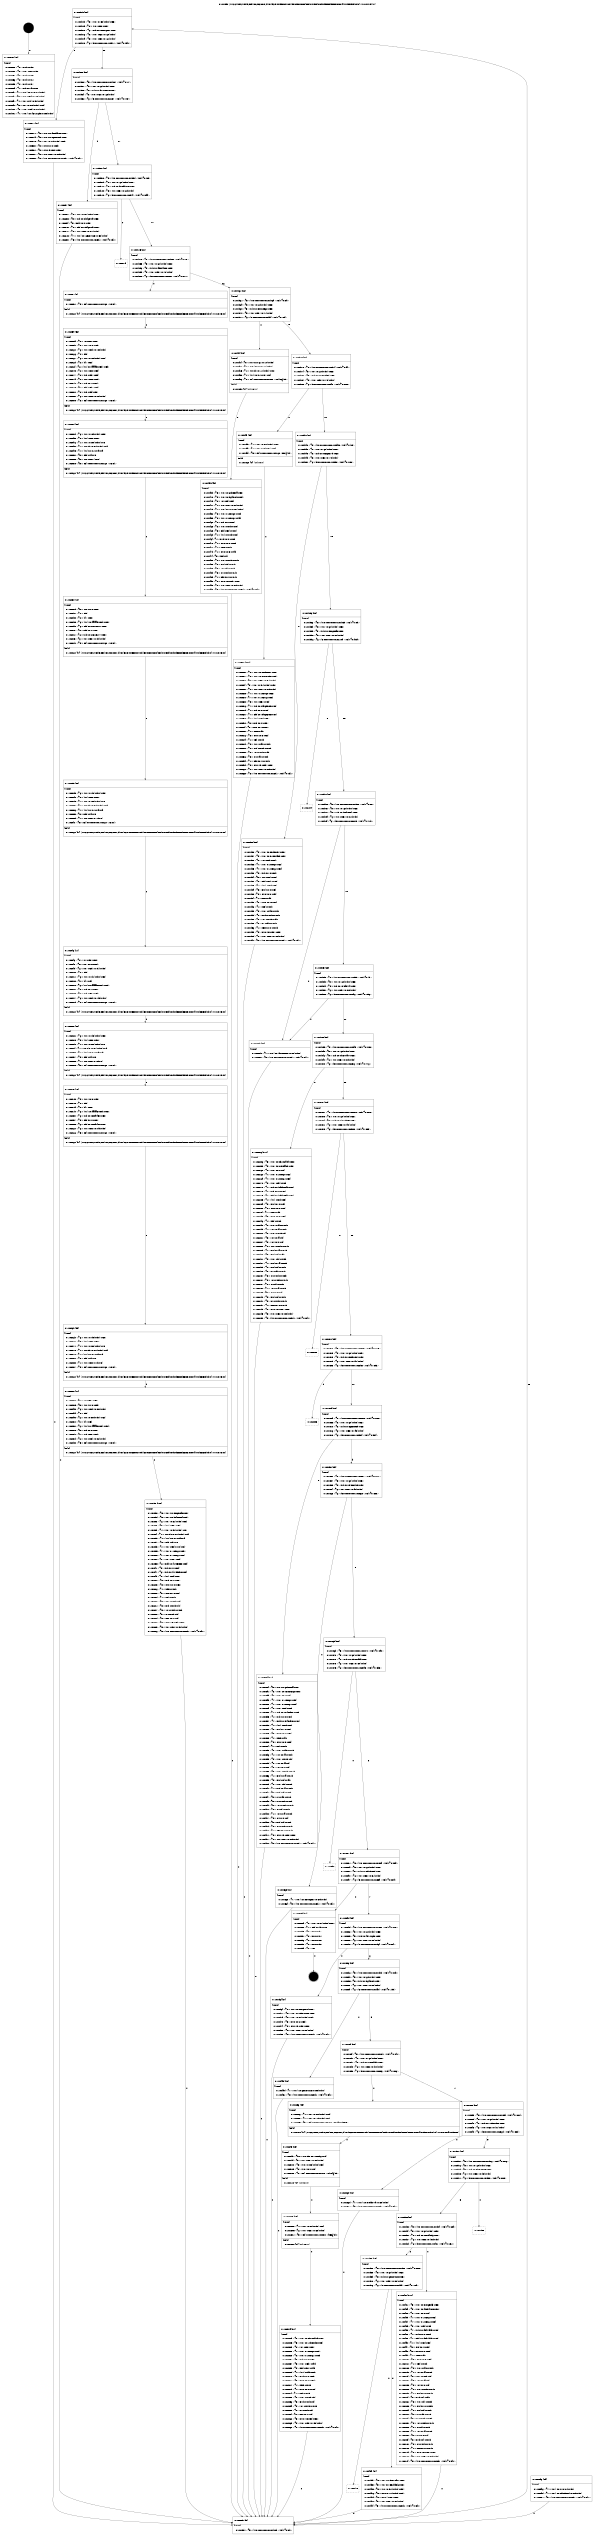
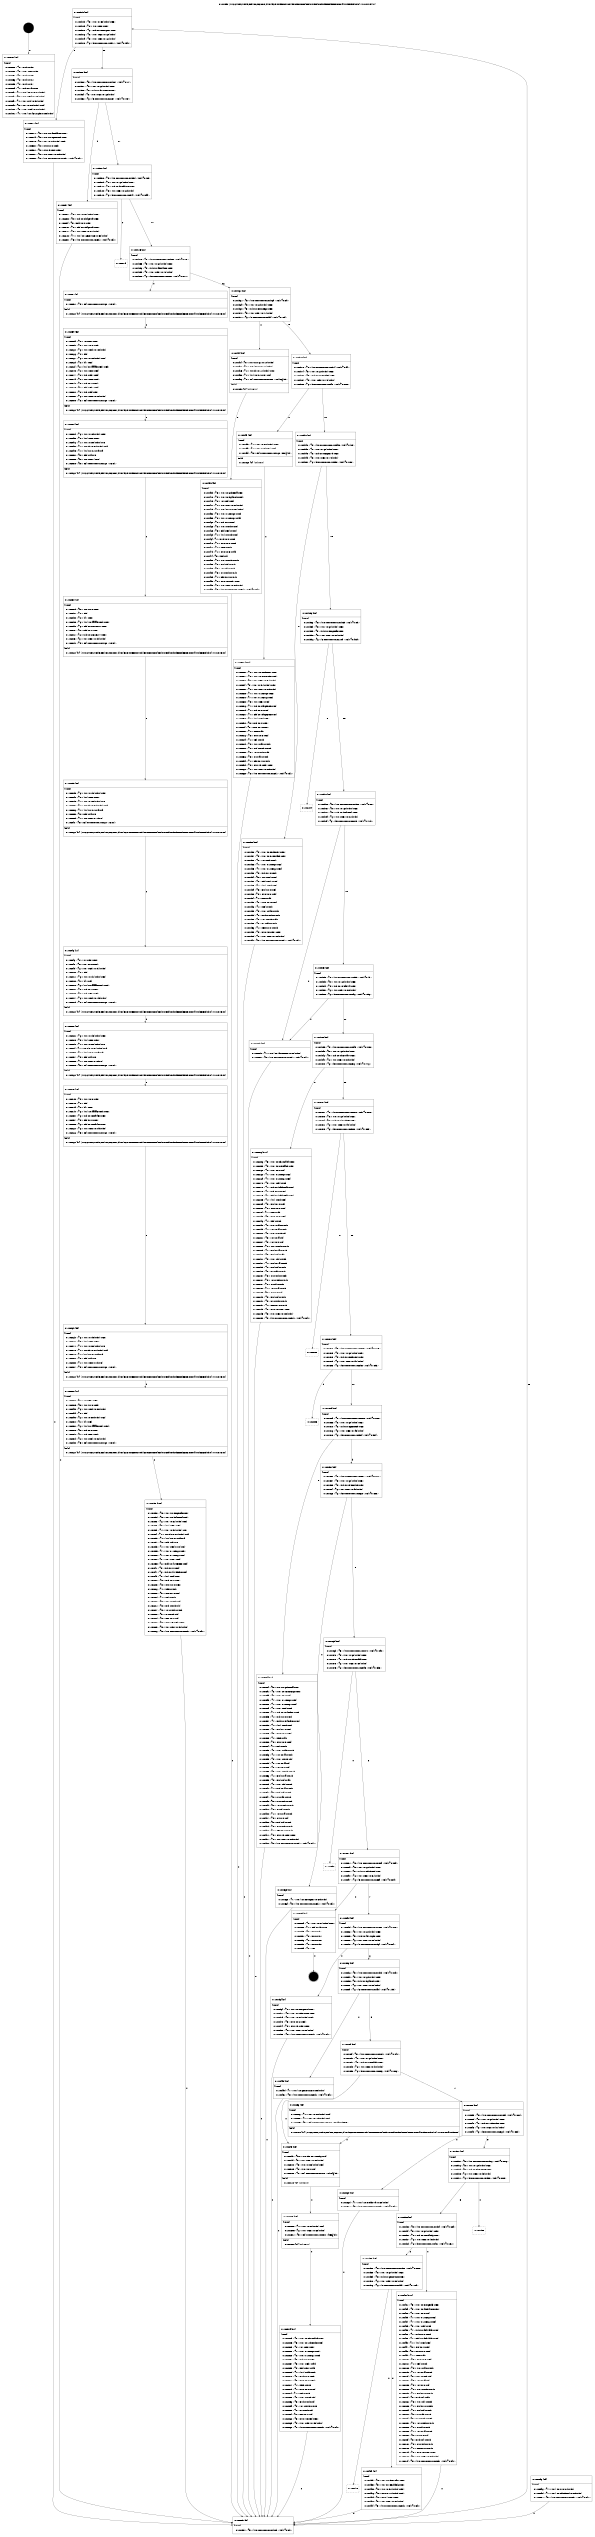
(372, 2087) -> (306, 2099)
